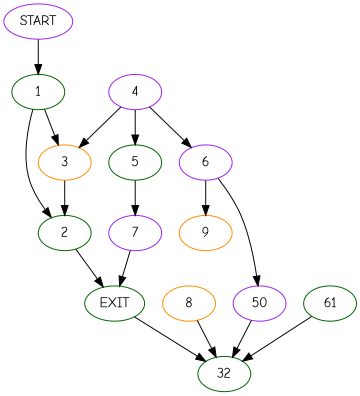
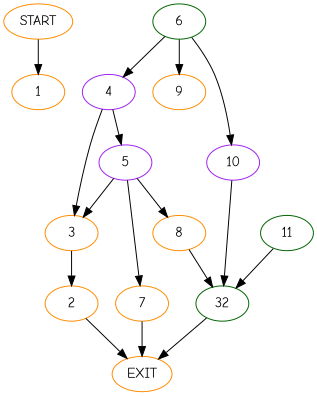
(38, 22) -> (38, 22)
(38, 92) -> (38, 92)
(50, 123) -> (102, 194)
(167, 124) -> (148, 53)
(26, 161) -> none
(135, 163) -> (125, 163)
(206, 163) -> (179, 22)
none -> (149, 194)
(65, 233) -> (72, 304)
(135, 233) -> (142, 304)
(115, 304) -> (142, 374)
(260, 304) -> (233, 163)
(330, 304) -> (287, 233)
(166, 337) -> (186, 335)
